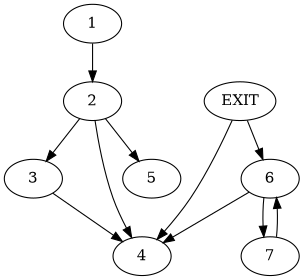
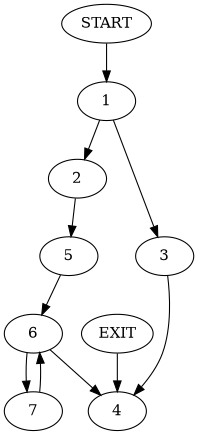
none -> (107, 24)
(253, 135) -> (53, 290)
(66, 136) -> (134, 173)
(106, 176) -> none
